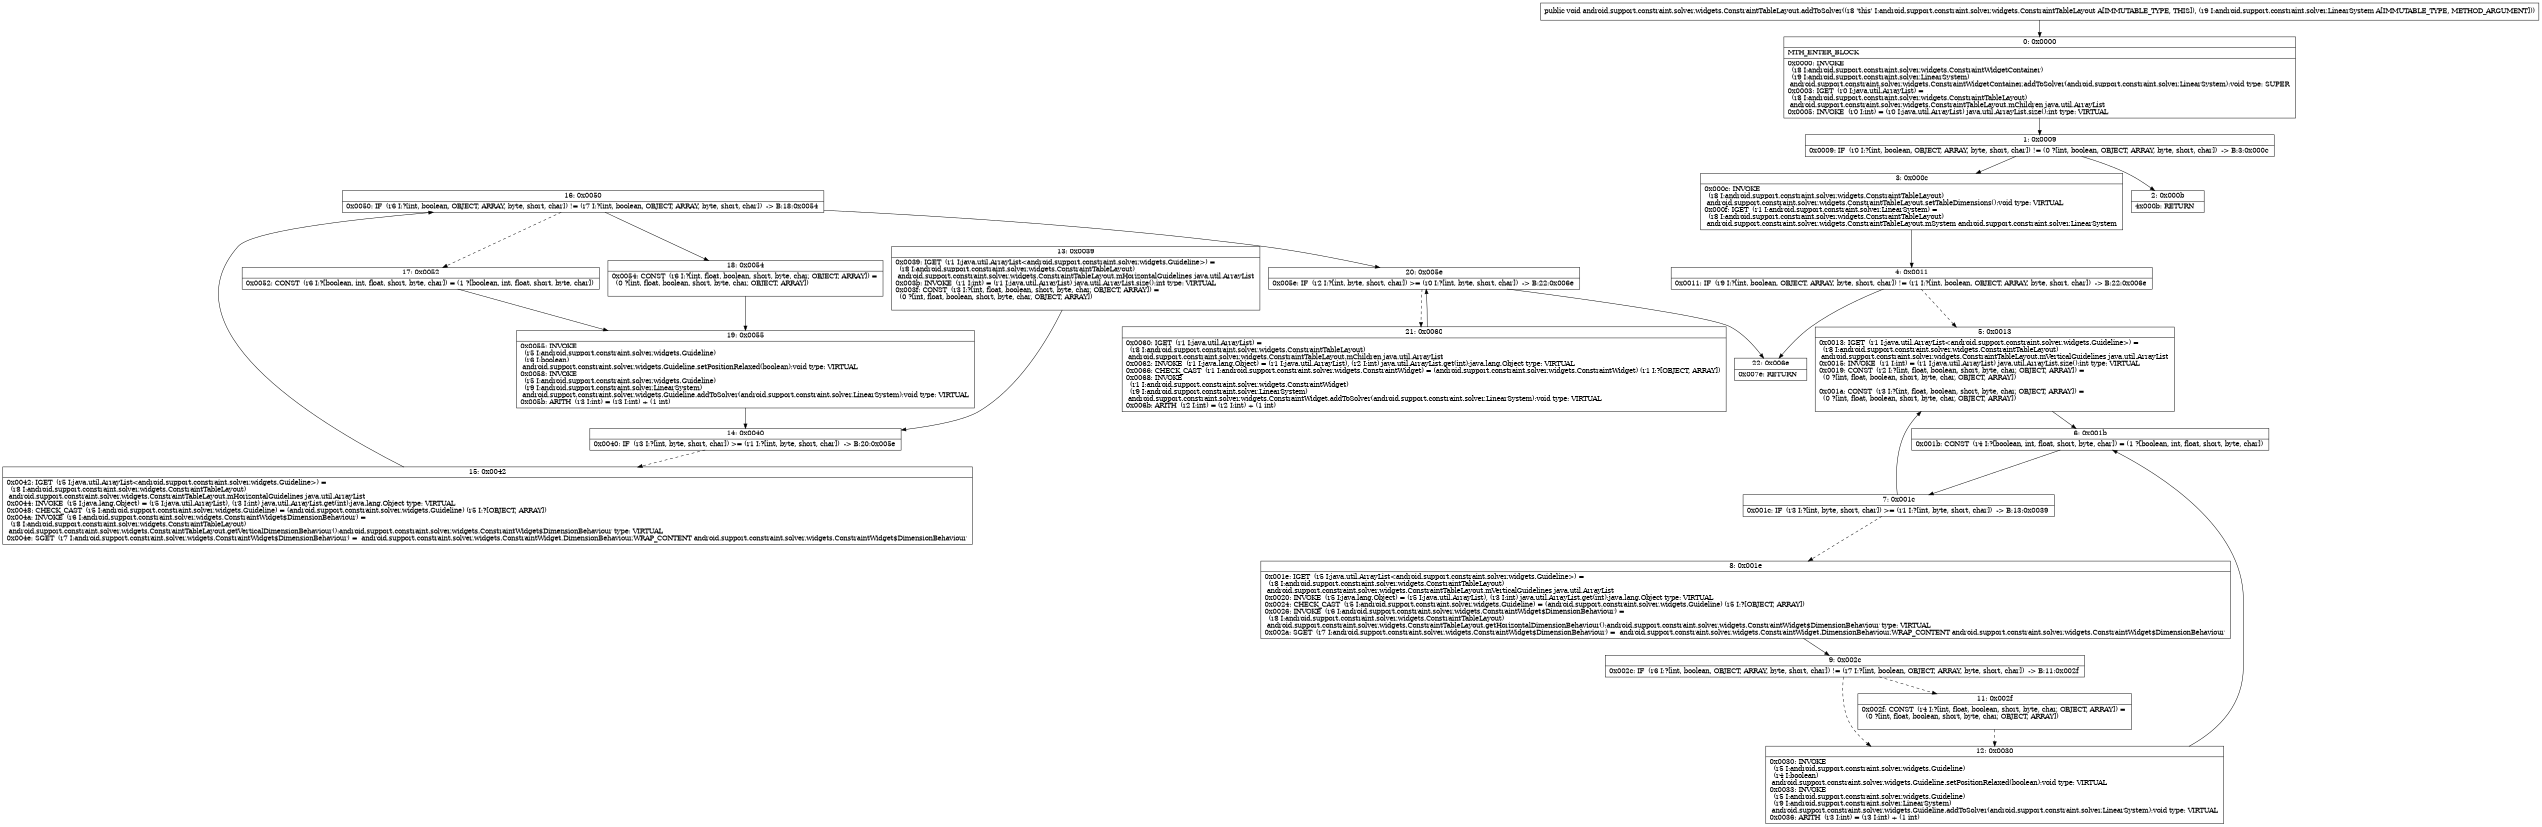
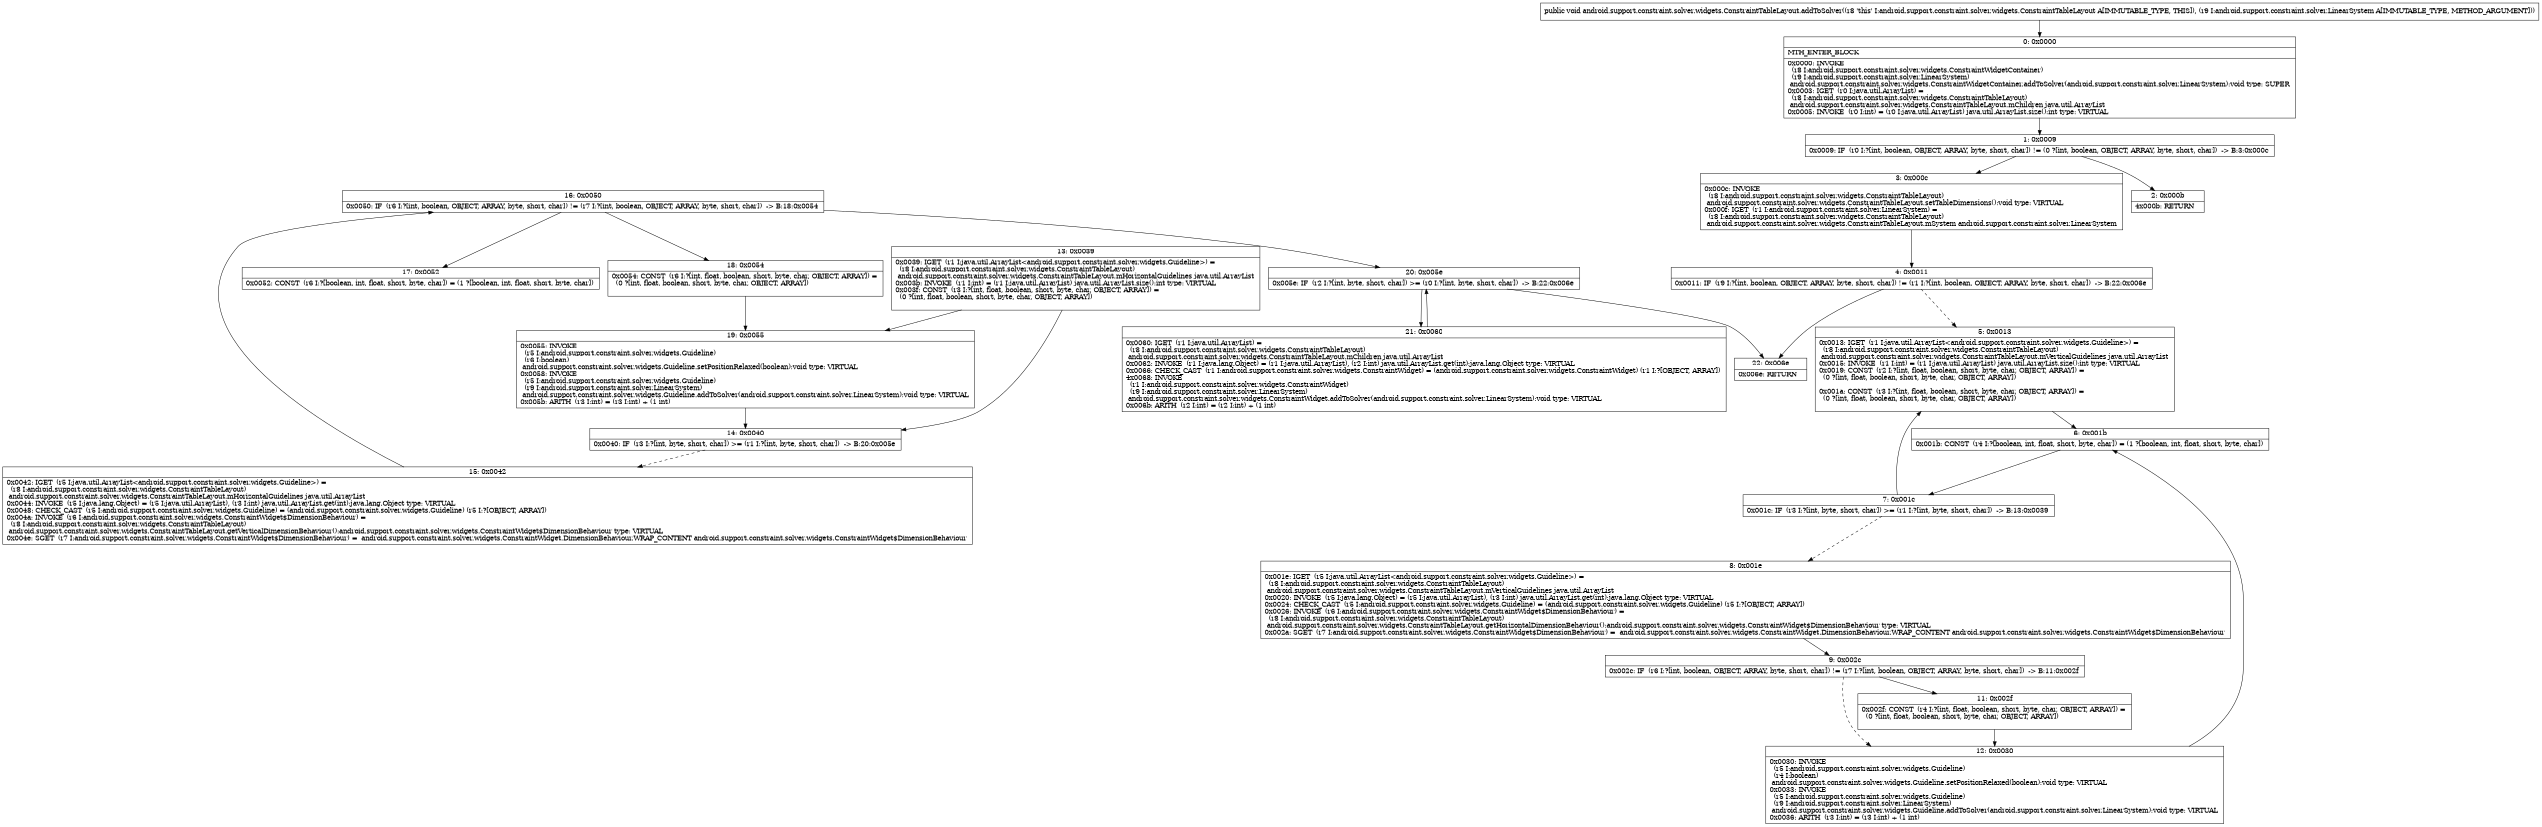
(504, 239) -> (504, 239)
(1421, 306) -> (1421, 306)
(531, 309) -> (926, 320)
(1771, 375) -> (1771, 375)
(1156, 378) -> (1156, 378)
(1906, 685) -> (1906, 685)
(1995, 736) -> (1995, 736)
